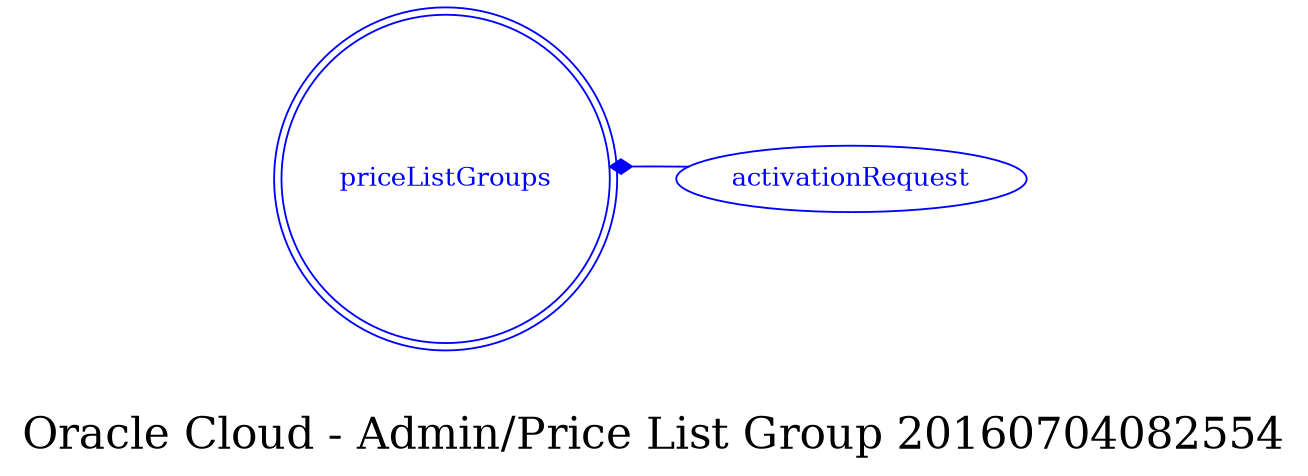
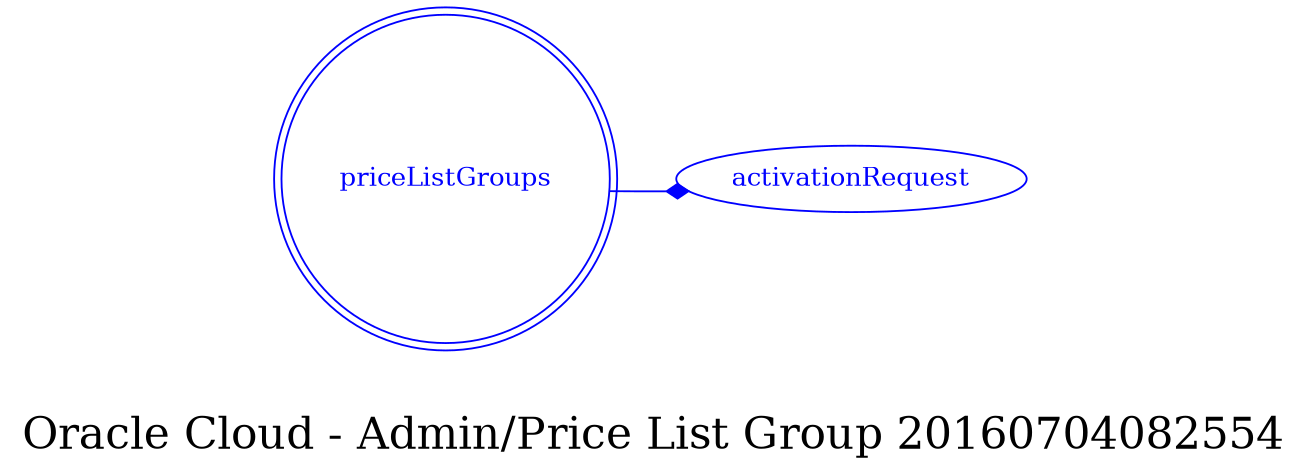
(661, 166) -> (638, 191)
